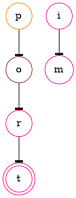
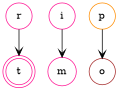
(19, 41) -> (102, 40)
(59, 41) -> (62, 40)
(19, 95) -> none
(19, 148) -> (19, 39)
